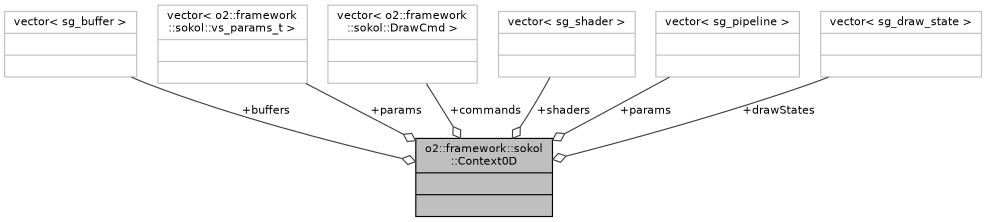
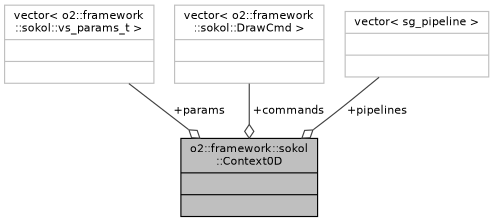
(71, 44) -> none
(567, 44) -> none
(901, 44) -> none
(644, 111) -> (376, 111)
